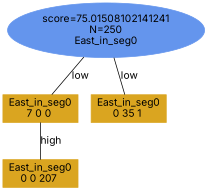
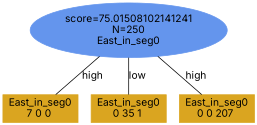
(81, 76) -> (93, 76)
(40, 141) -> (180, 75)
